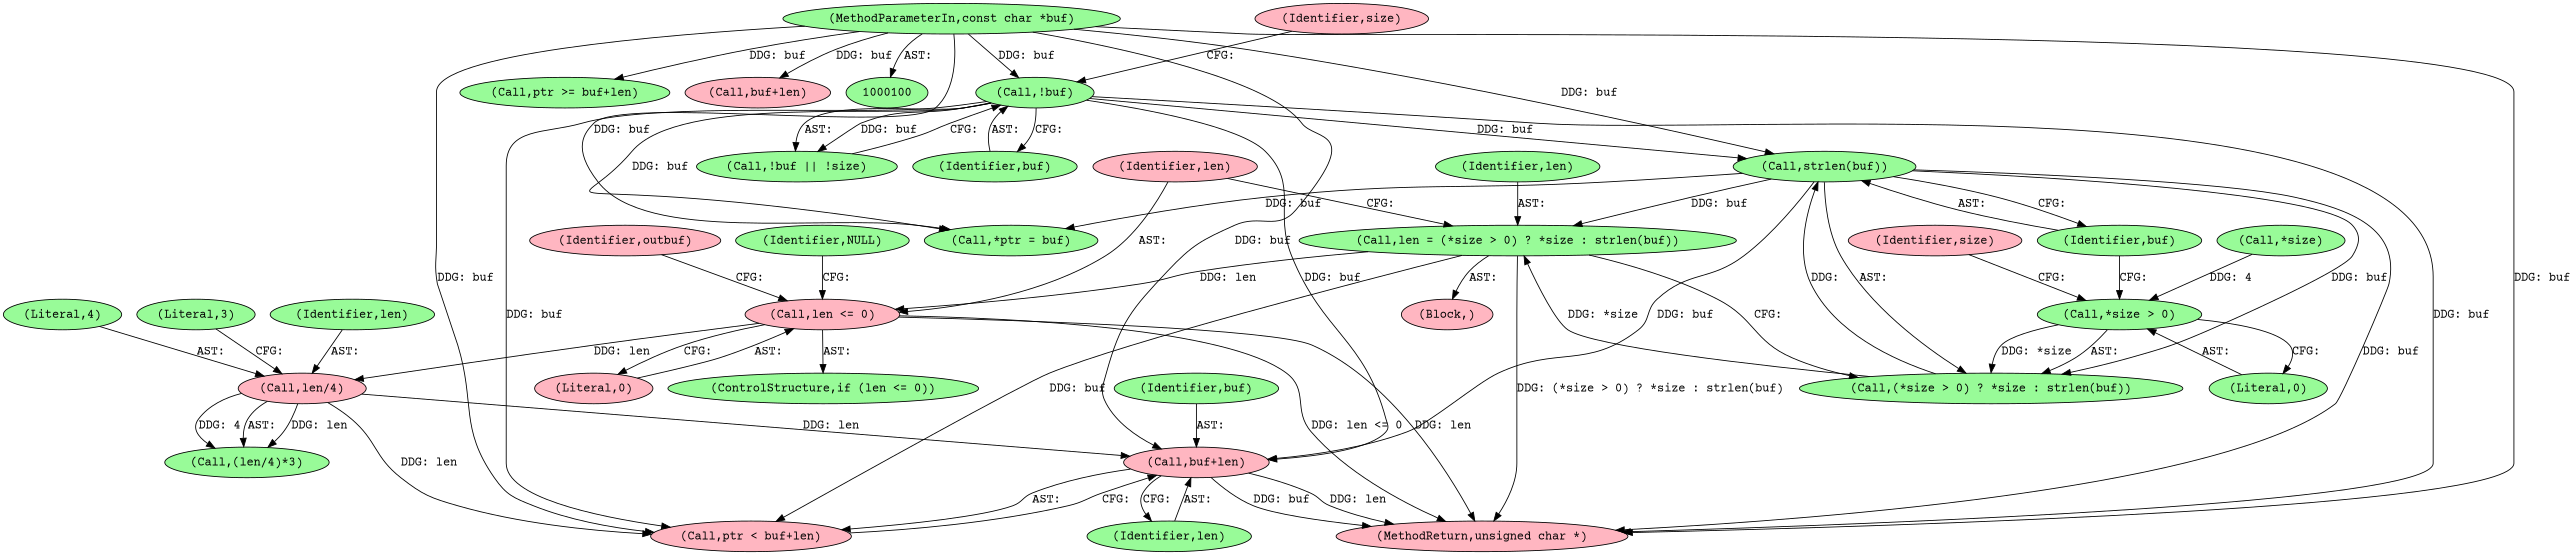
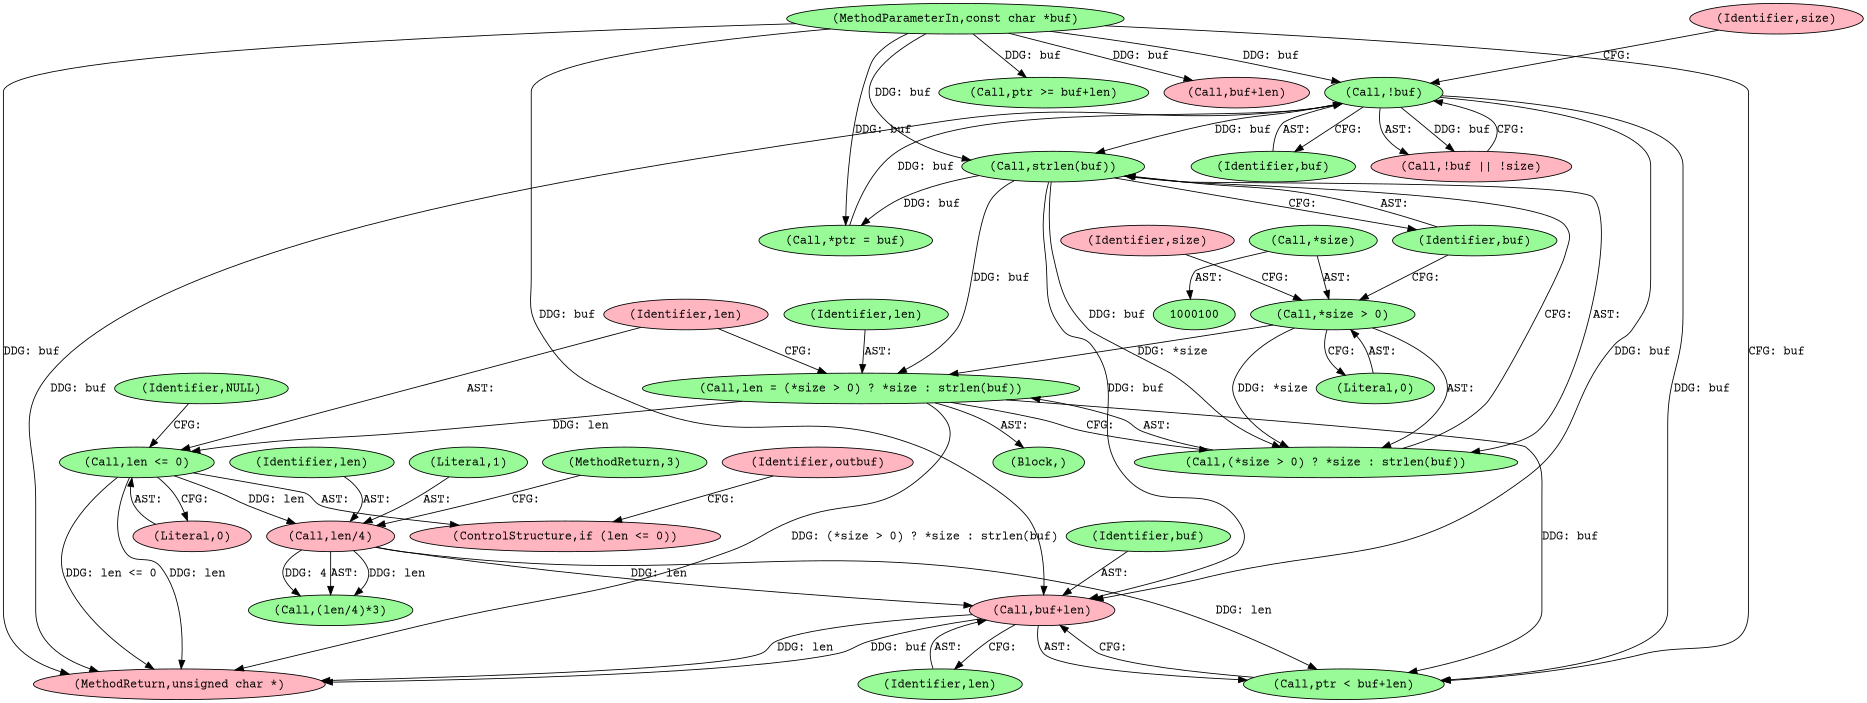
(904, 49) -> (1223, 262)
(617, 166) -> (1069, 118)
(797, 167) -> (1471, 167)
(720, 276) -> (697, 498)
(466, 278) -> (1777, 351)
(1829, 278) -> (1562, 315)
(2231, 278) -> (1341, 278)
(63, 315) -> (468, 462)
(196, 315) -> (625, 462)
(822, 315) -> (137, 462)
(1447, 315) -> (1039, 462)
(1603, 315) -> (1161, 425)
none -> (1108, 351)
(823, 388) -> (565, 536)
(2305, 420) -> none
(751, 536) -> (1344, 684)
